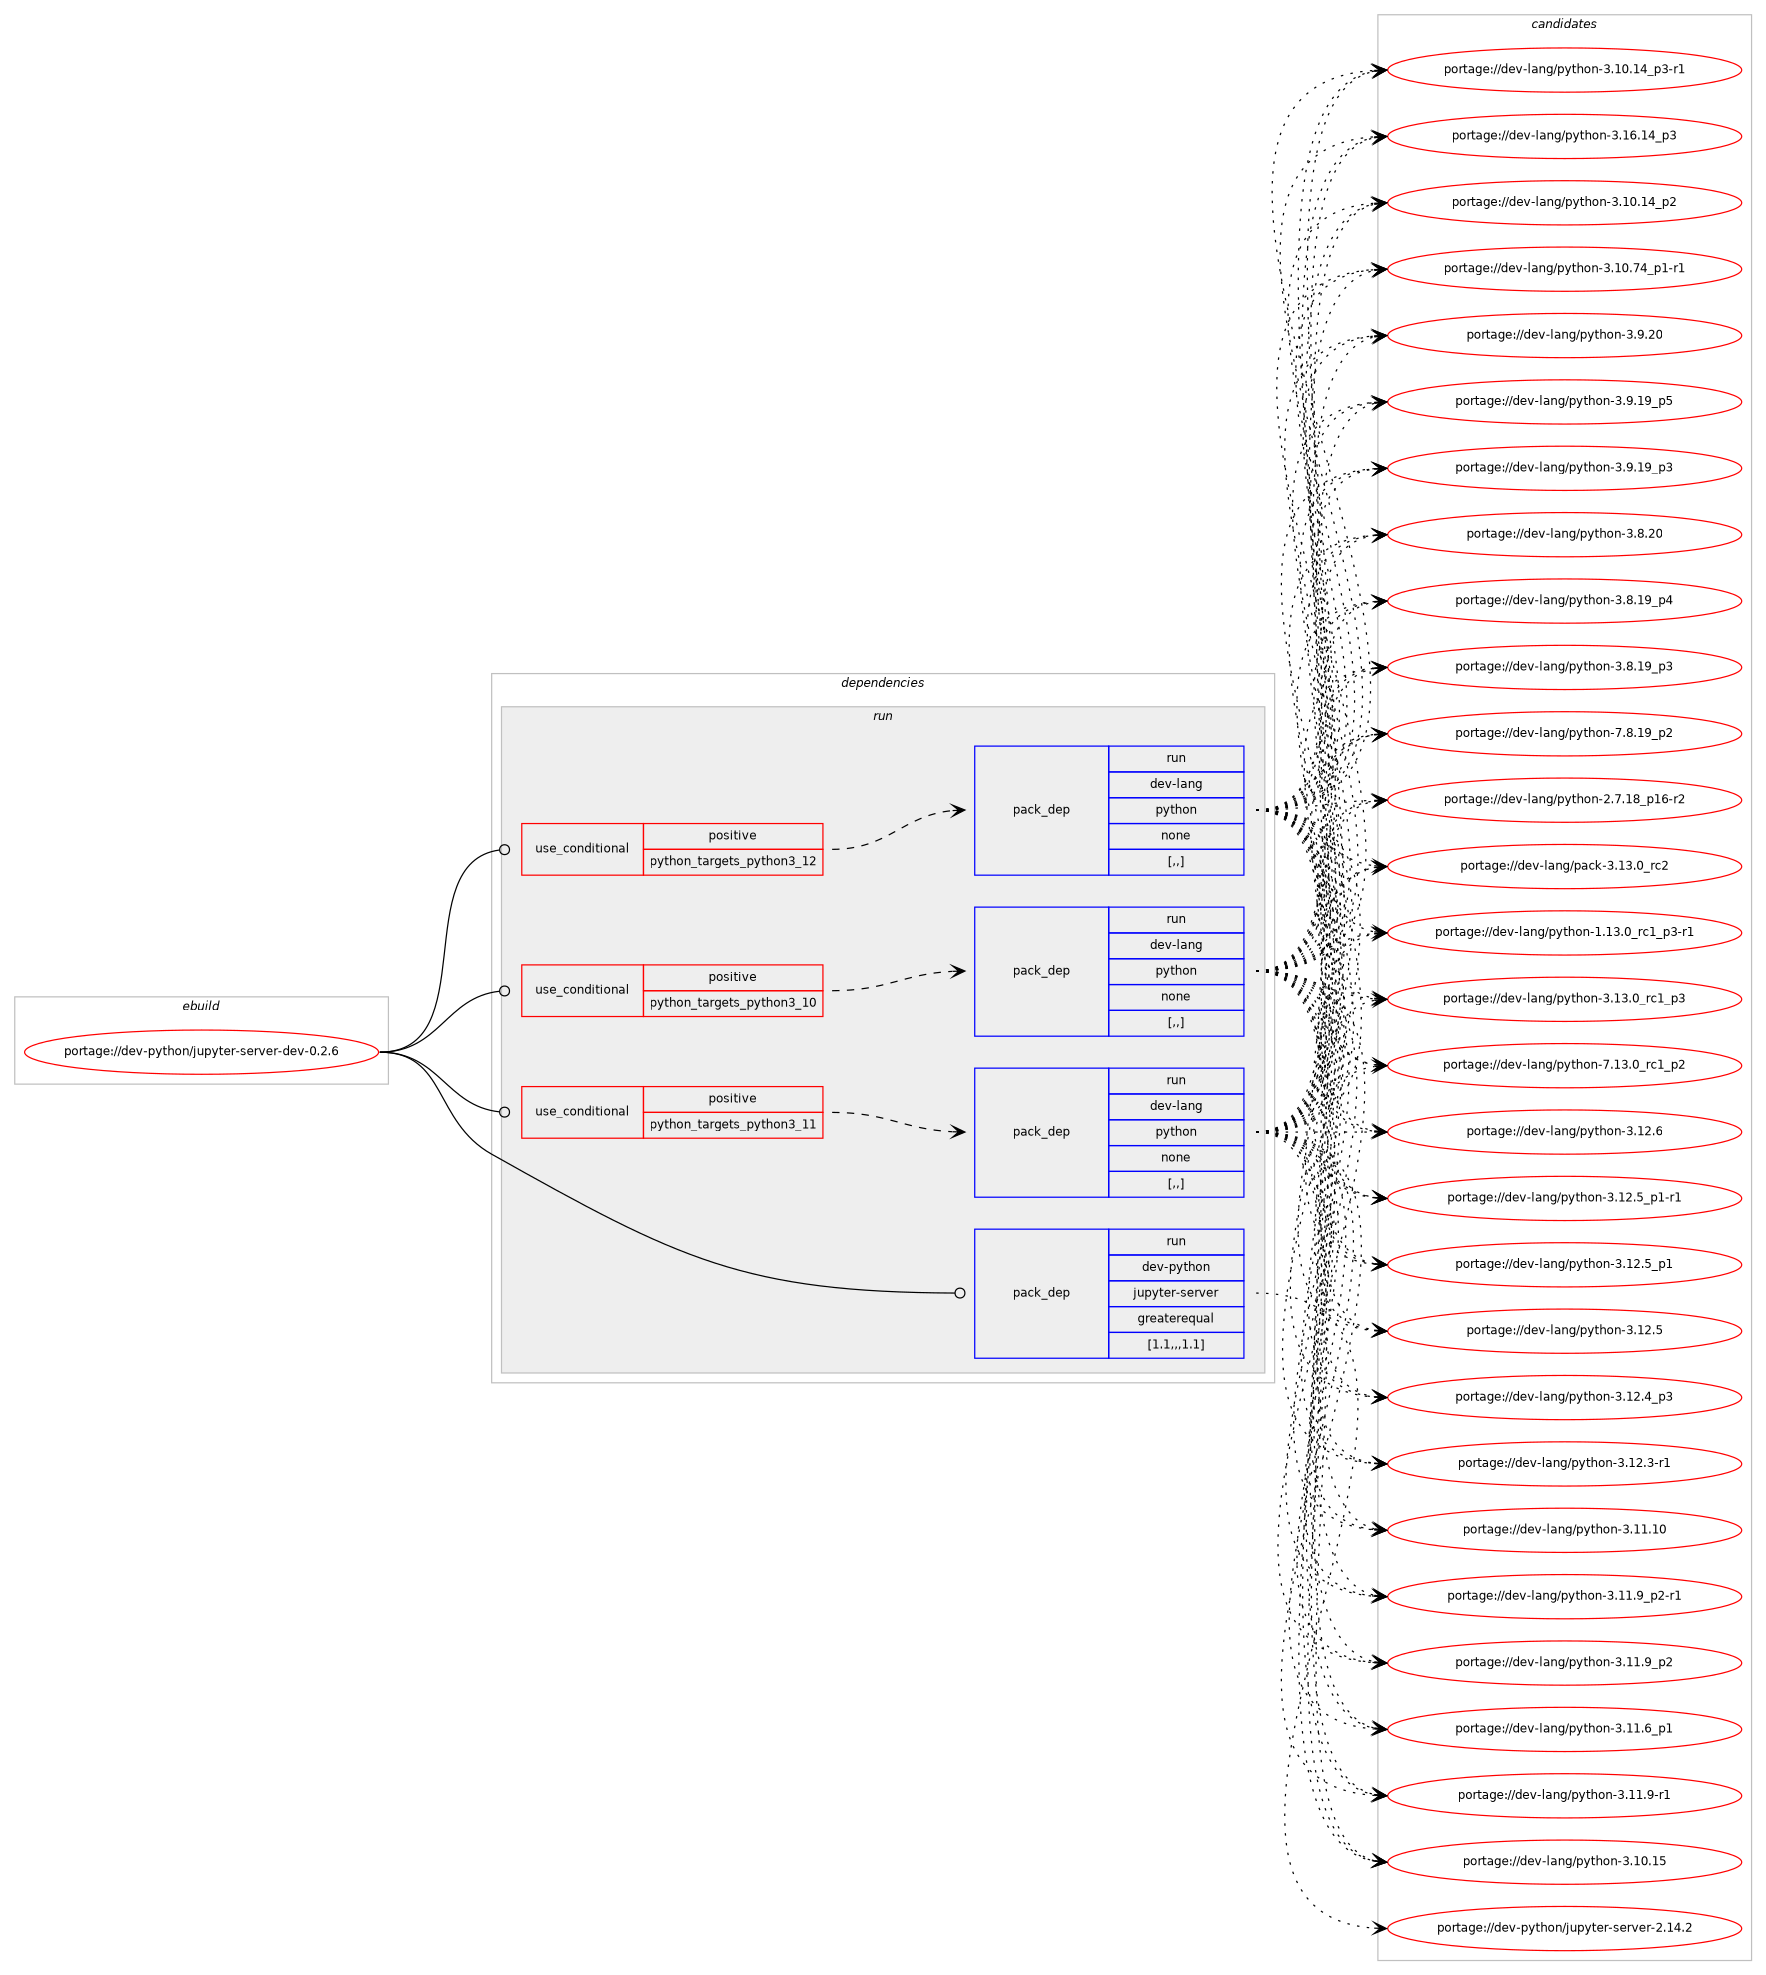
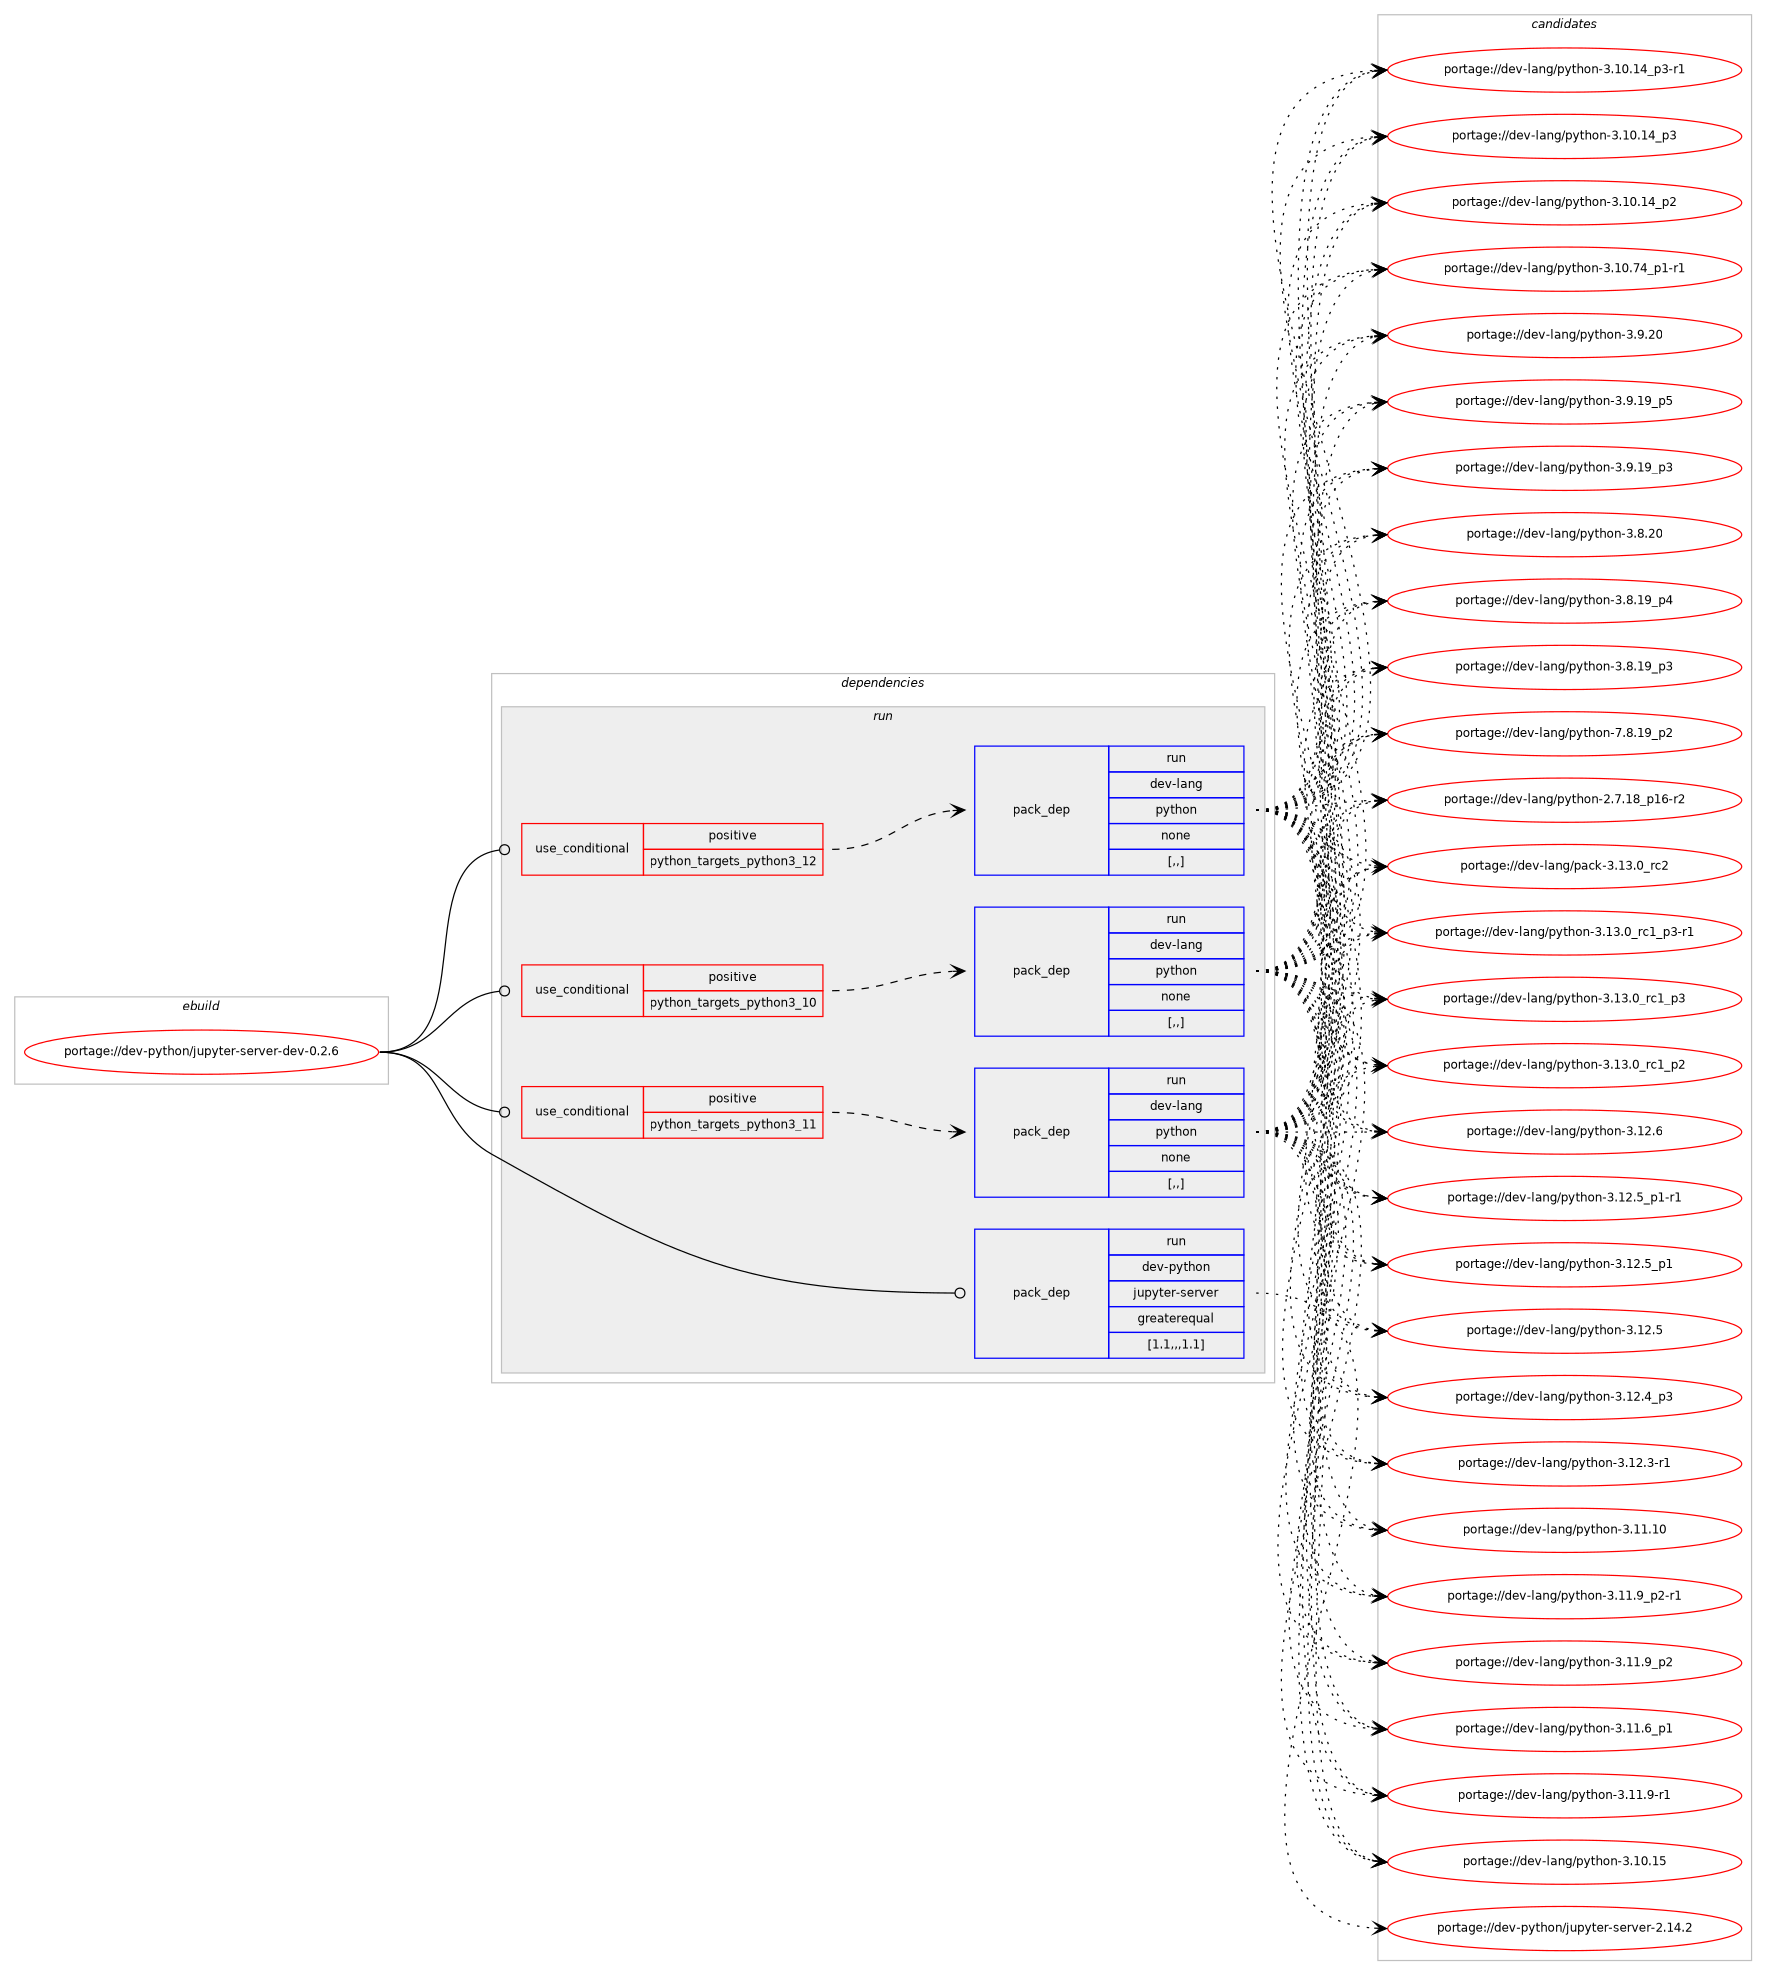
(1565, 136) -> (1565, 136)
(1565, 933) -> (1565, 933)
(1565, 1066) -> (1565, 1066)
